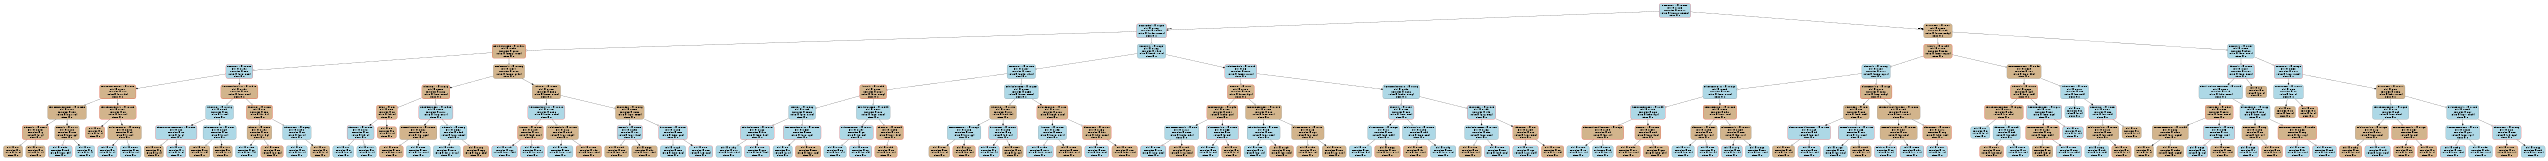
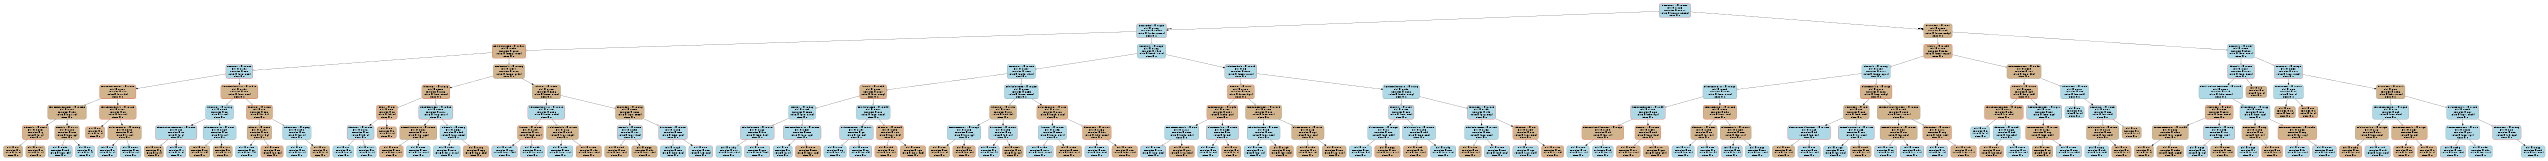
(2073, 132) -> none
none -> (913, 152)
(1886, 152) -> (1886, 152)
none -> (1964, 152)
(2507, 152) -> none
